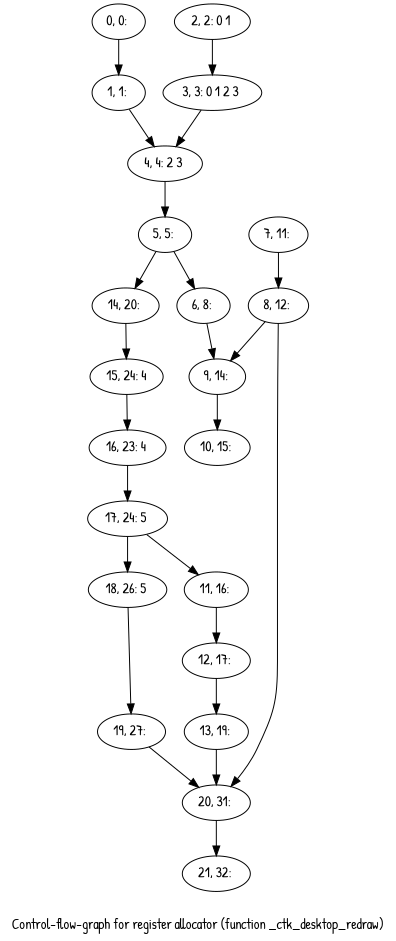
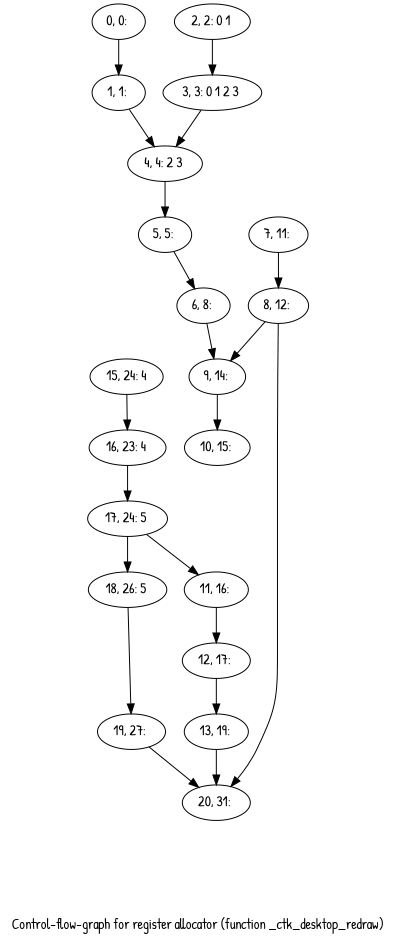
(126, 306) -> none
(216, 874) -> none
